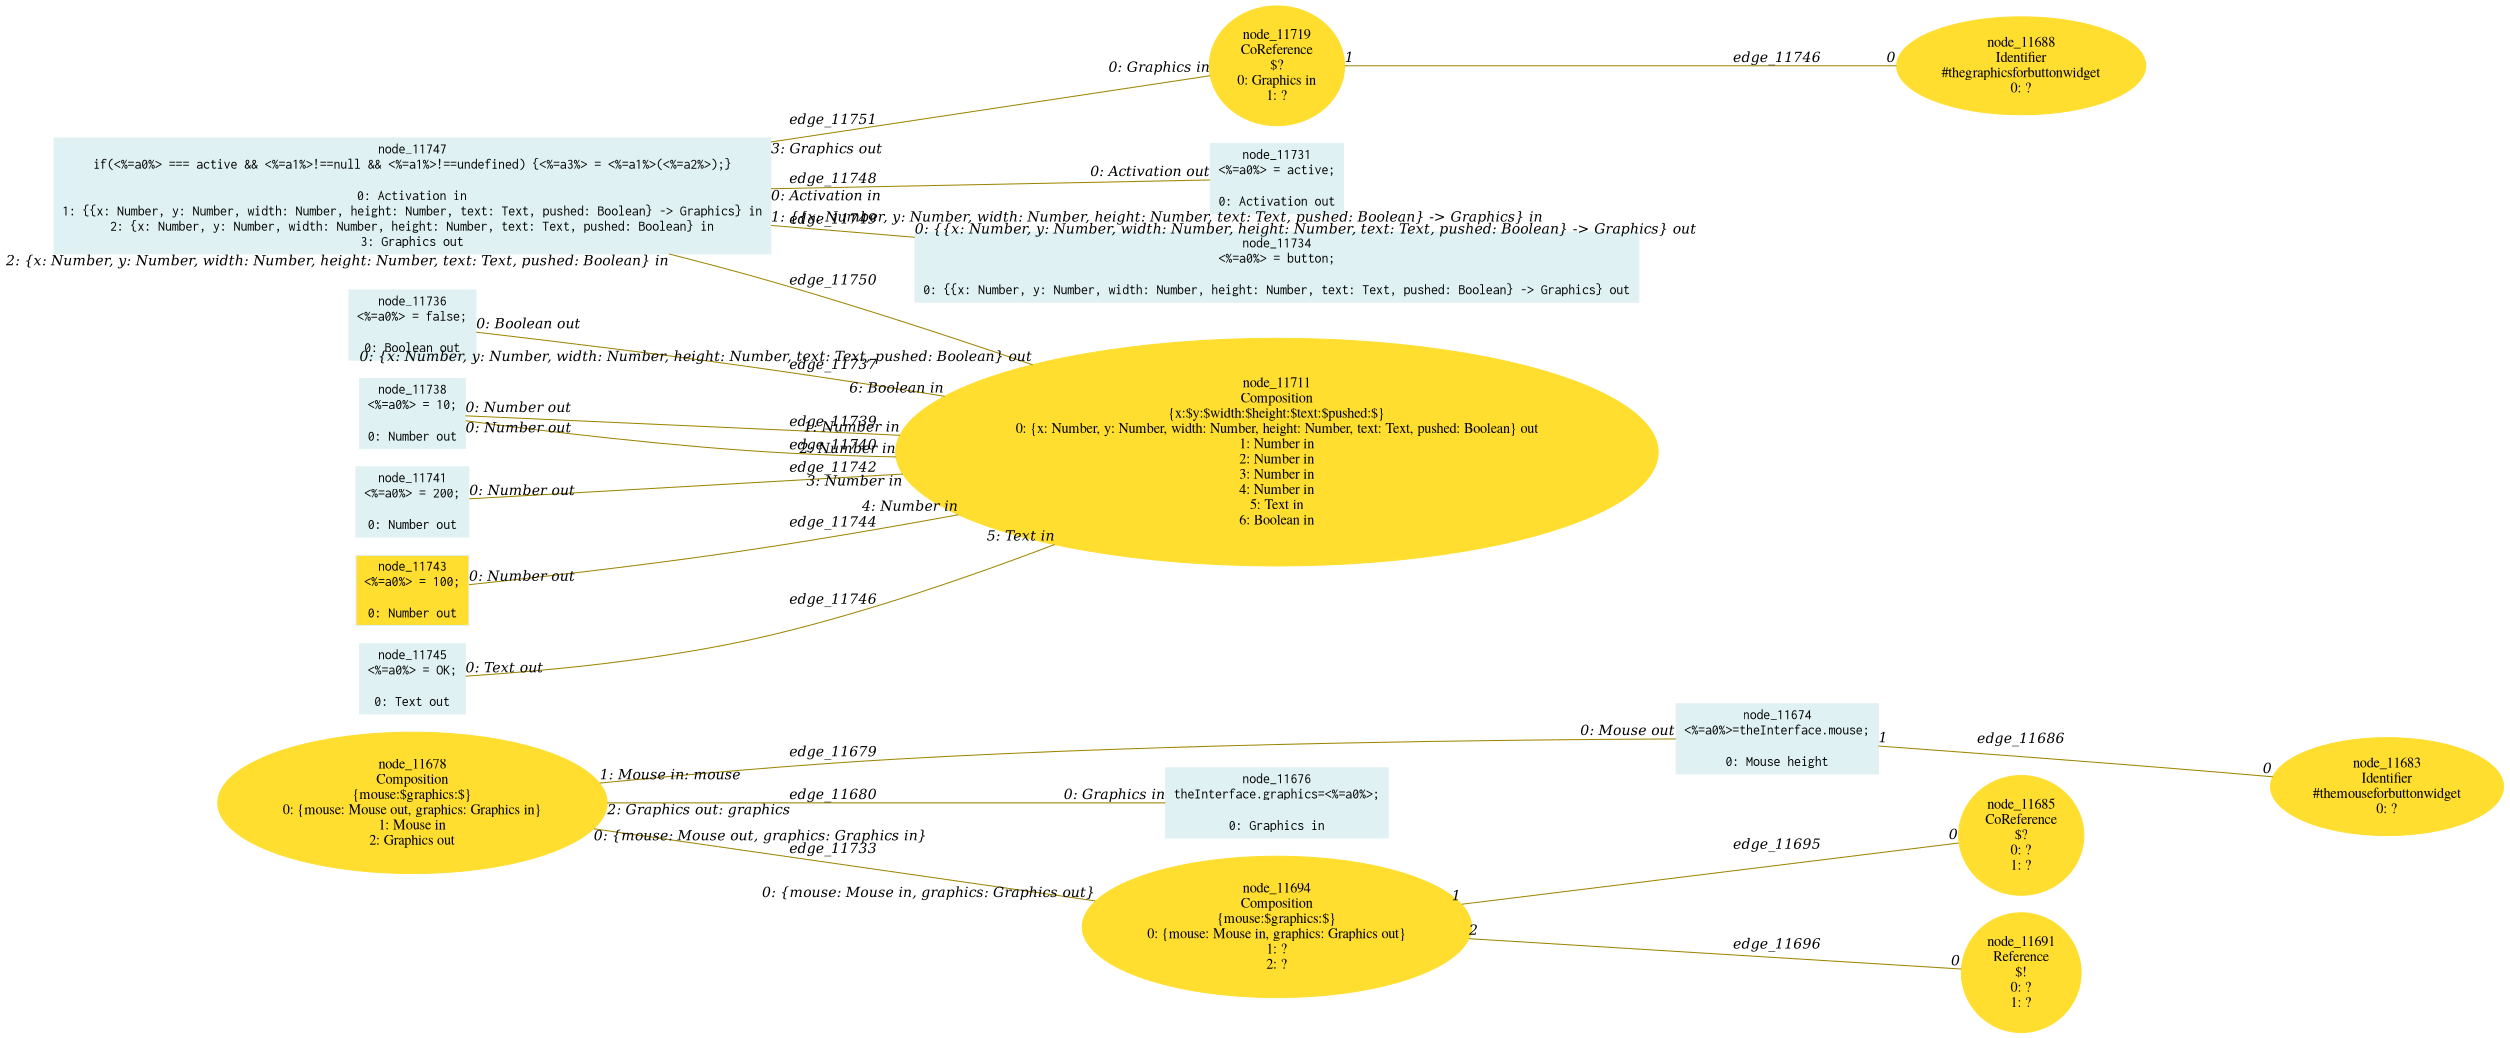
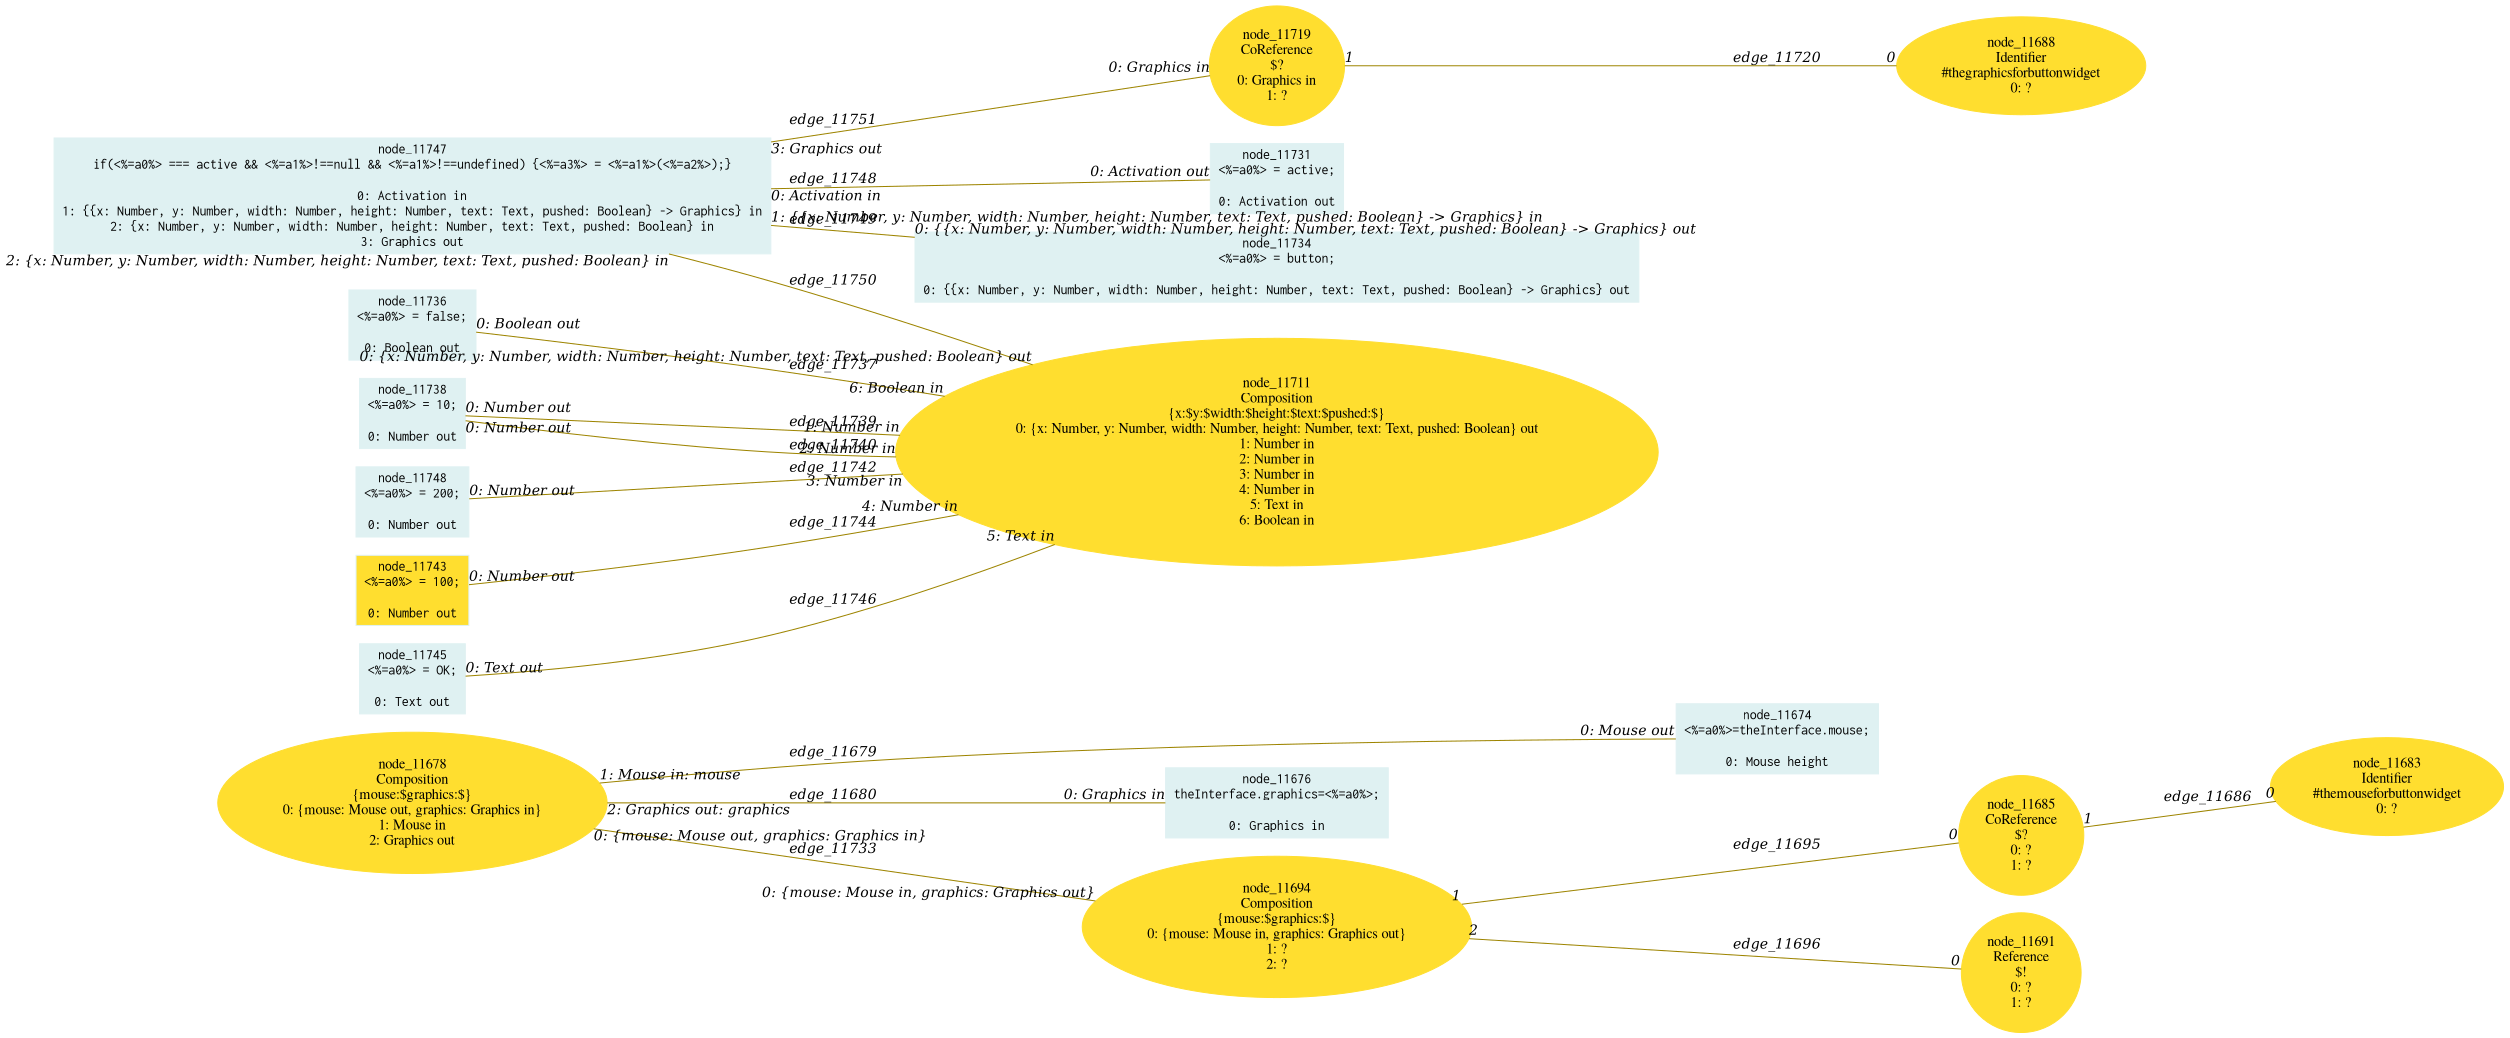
(1777, 58) -> (1777, 58)
(412, 502) -> (412, 502)
(2076, 761) -> (2180, 814)
